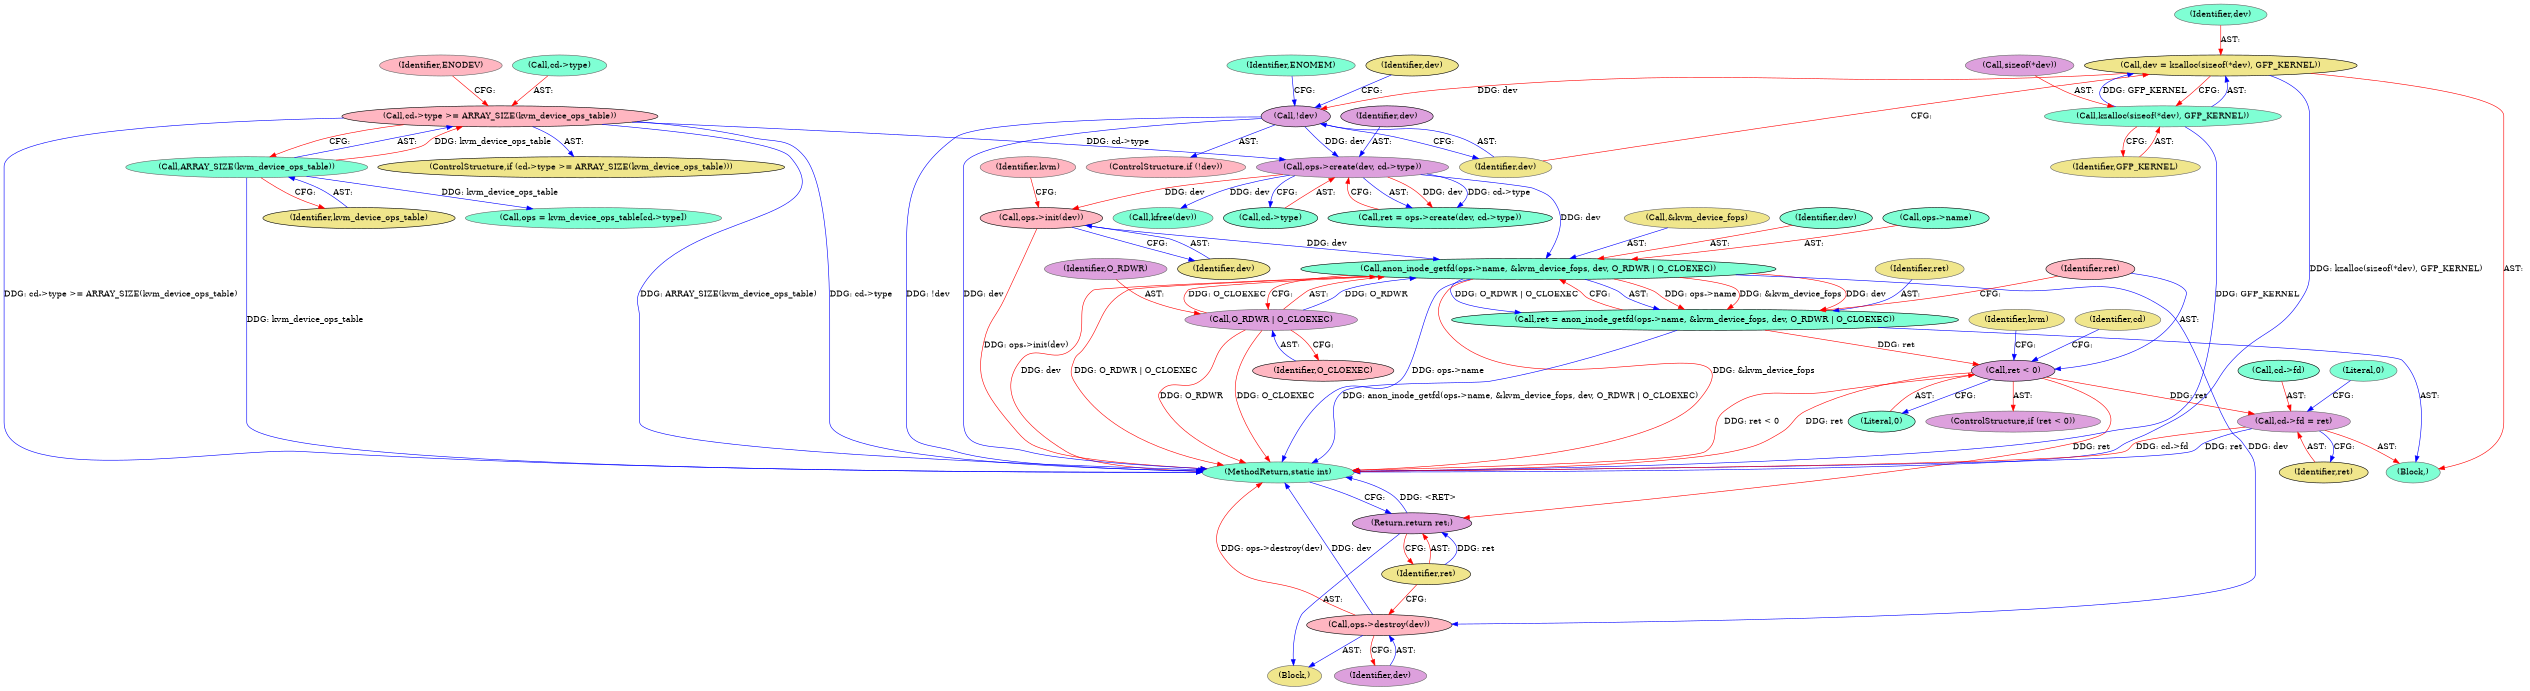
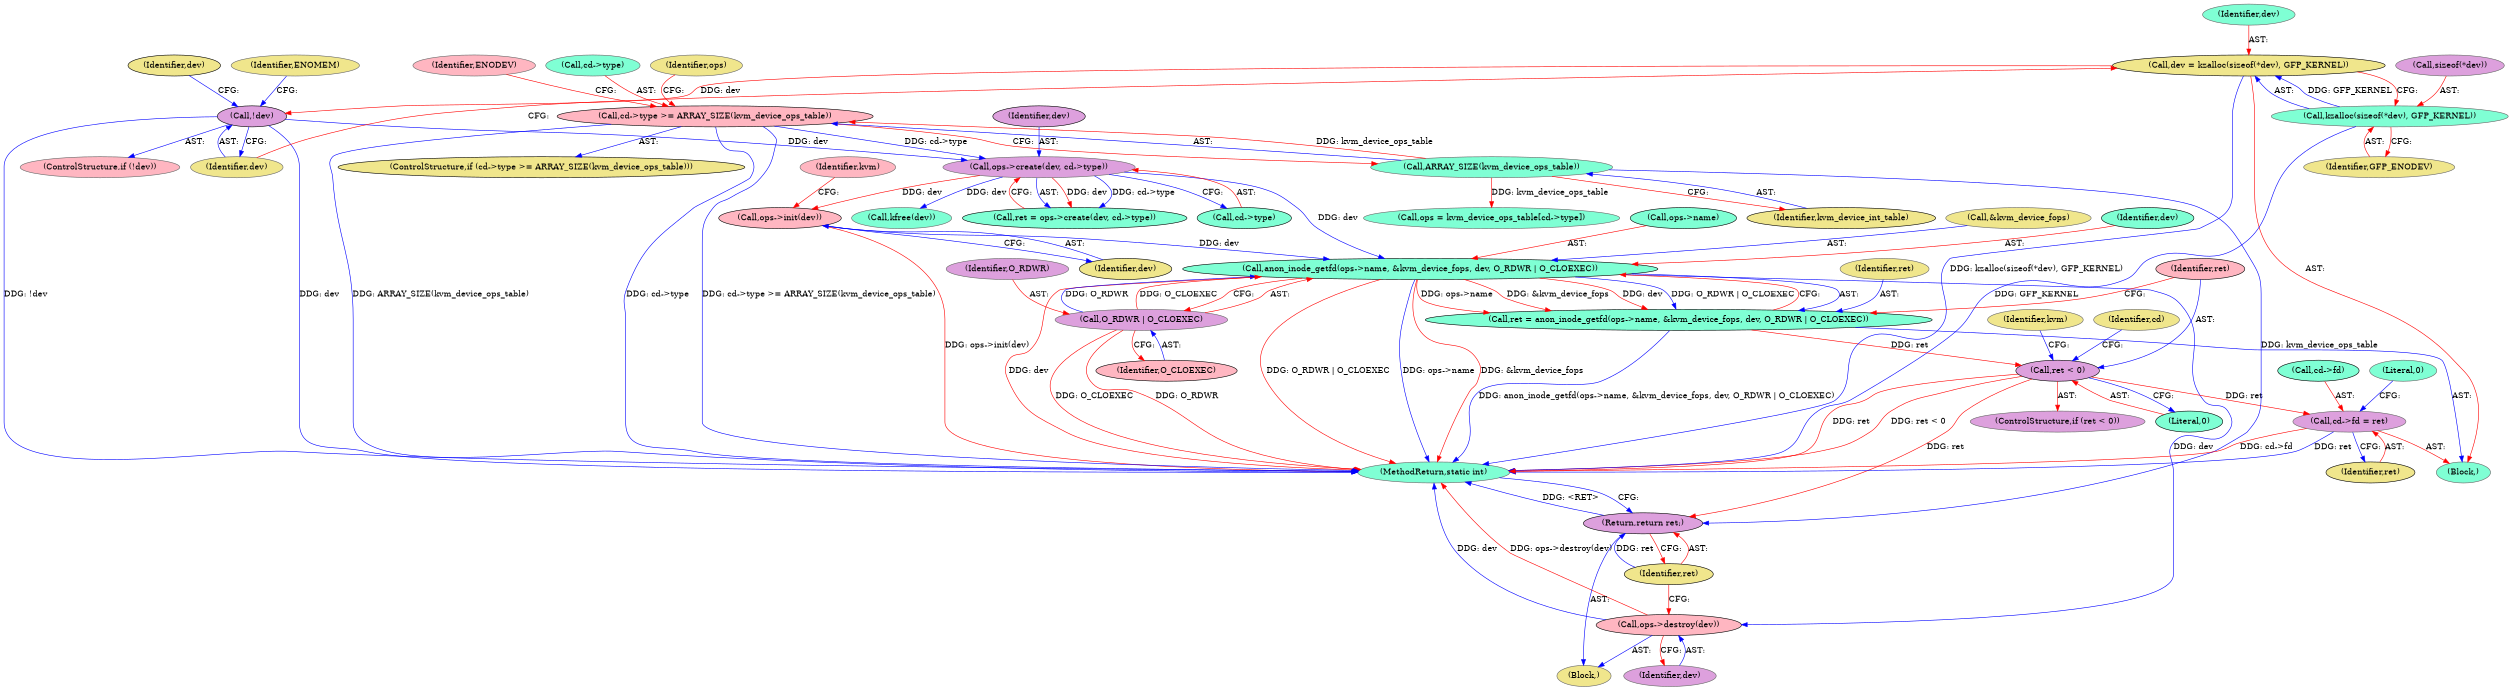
none -> (696, 65)
(1291, 65) -> (295, 65)
(2125, 167) -> (2379, 167)
(417, 192) -> (1492, 190)
(359, 218) -> (1841, 218)
(387, 452) -> (2261, 288)
